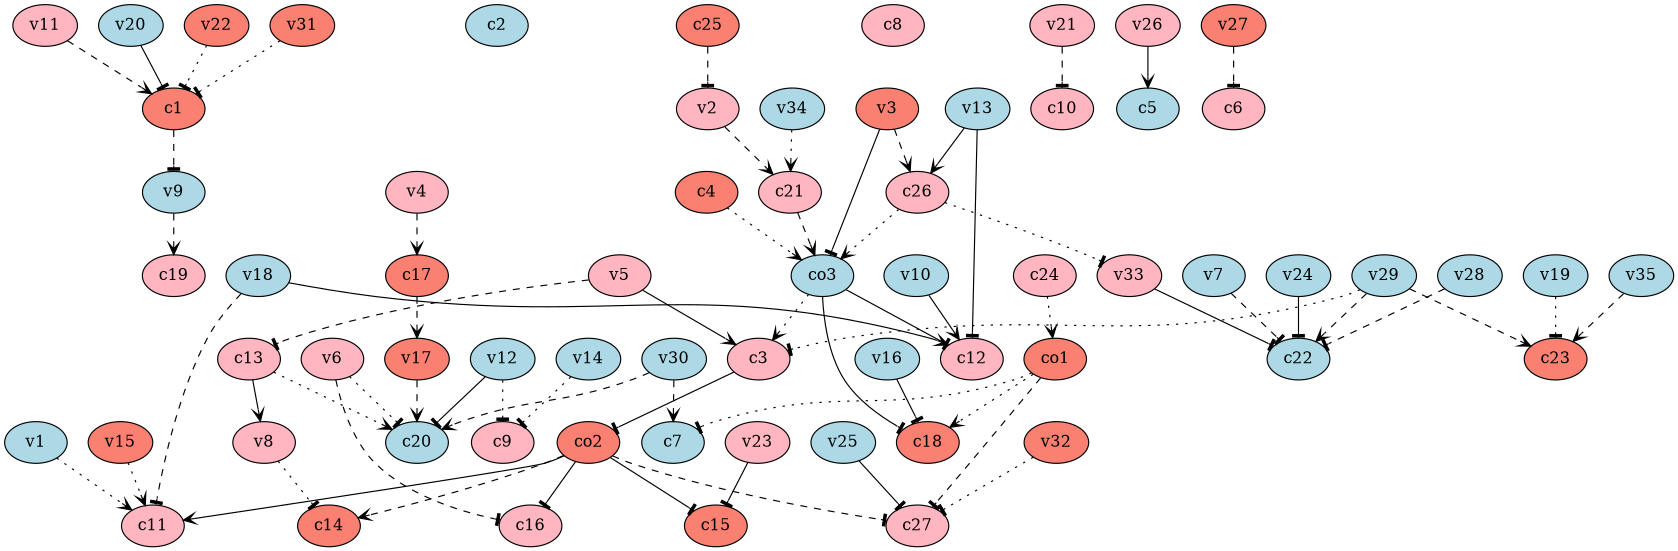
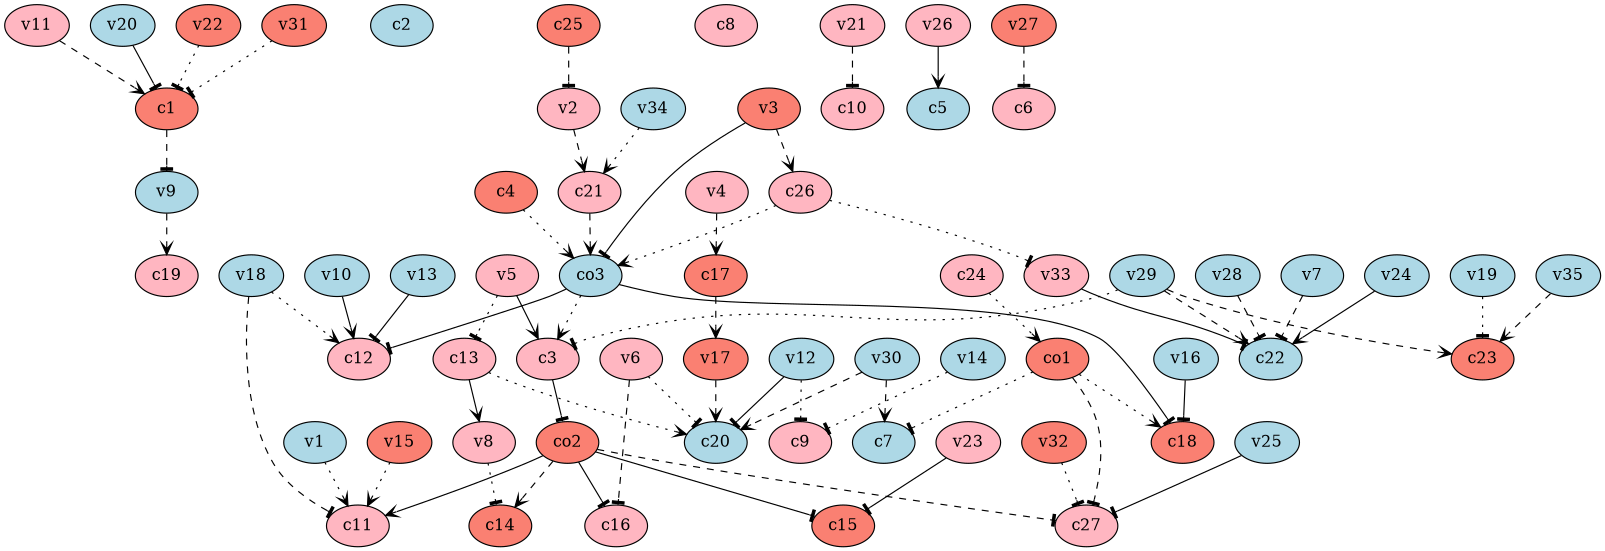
(951, 146) -> none
(614, 306) -> (300, 314)
(409, 308) -> (491, 308)
(1298, 315) -> (1339, 314)
